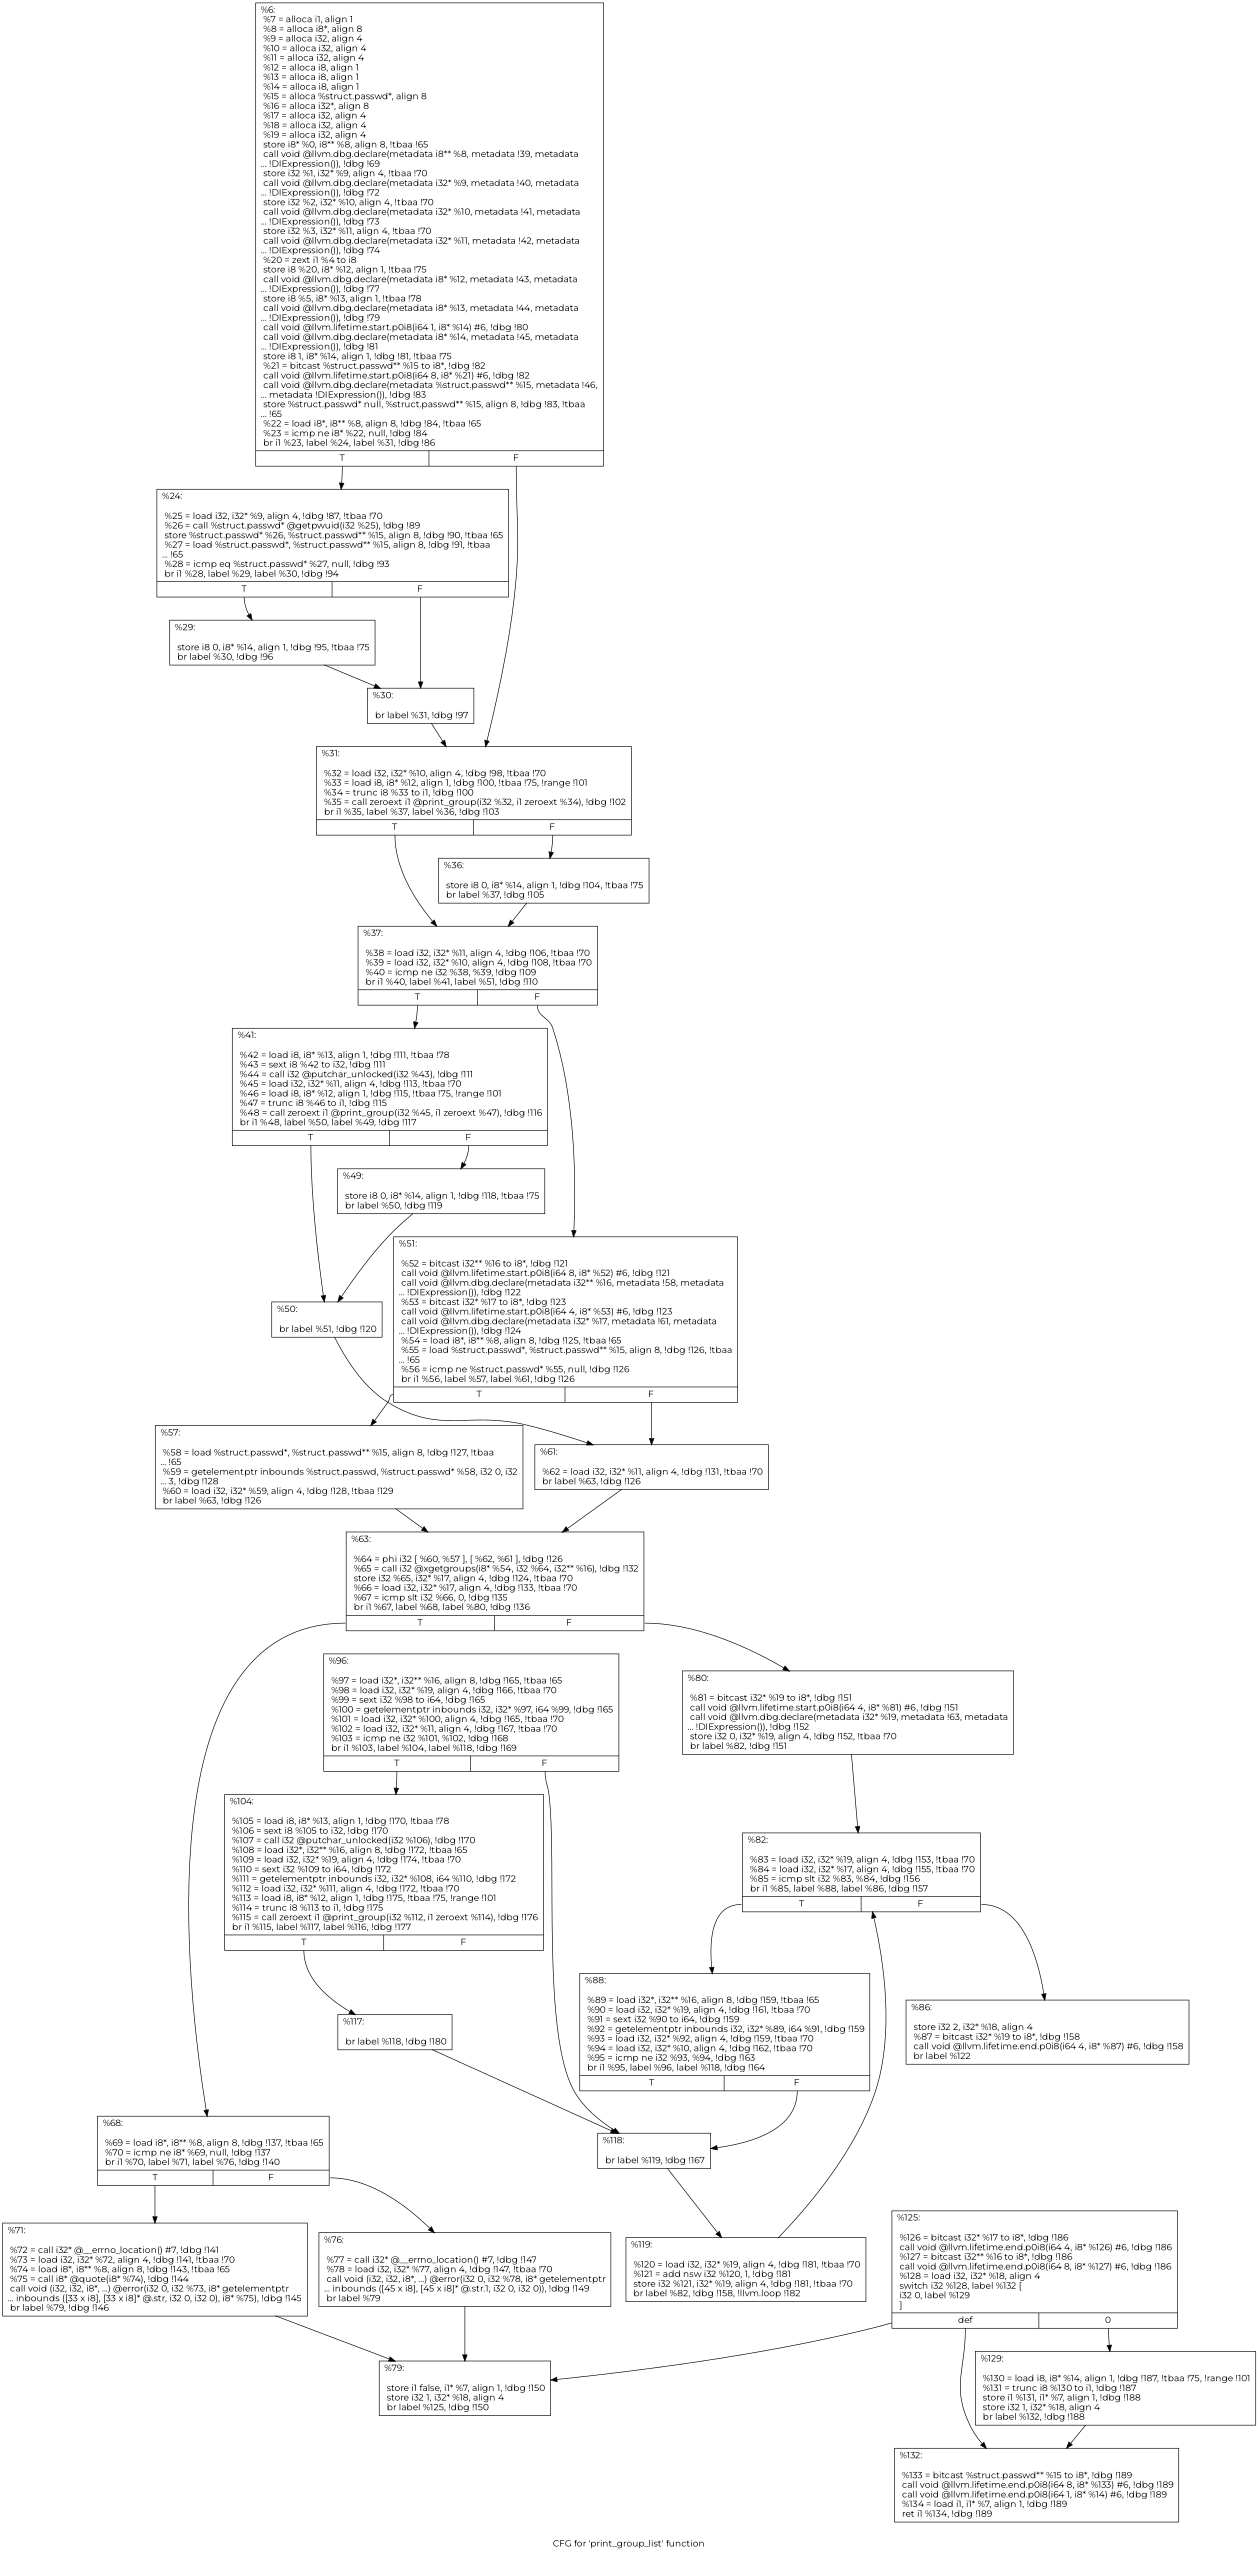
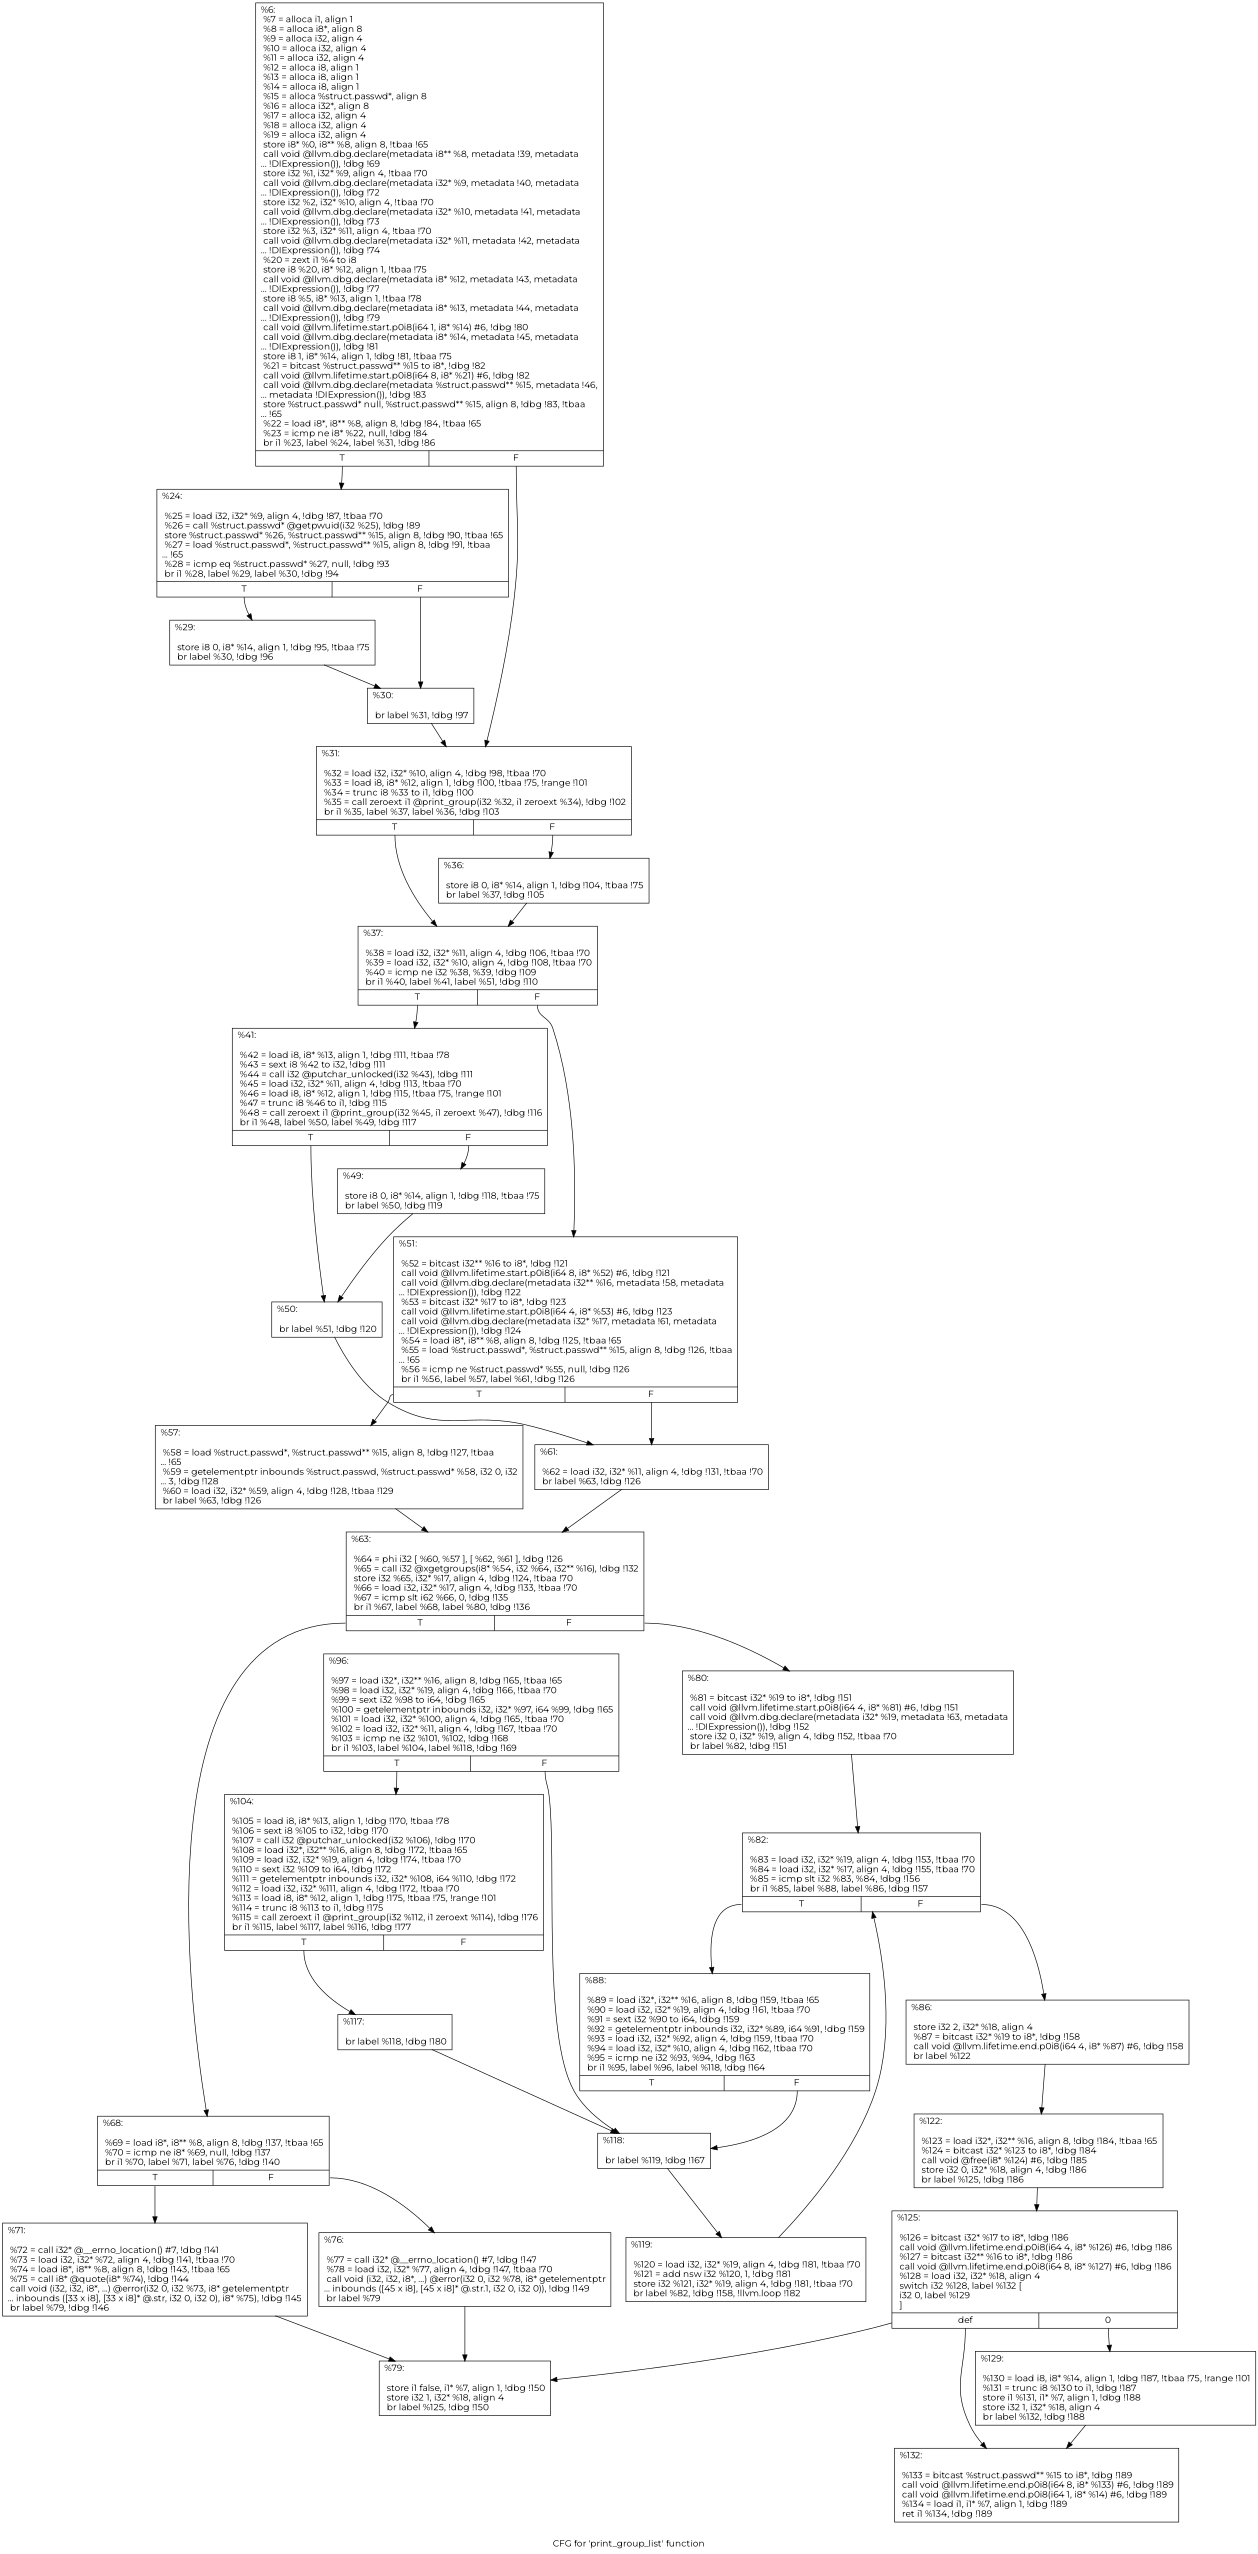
(430, 1598) -> (430, 1598)
none -> (1039, 2151)
